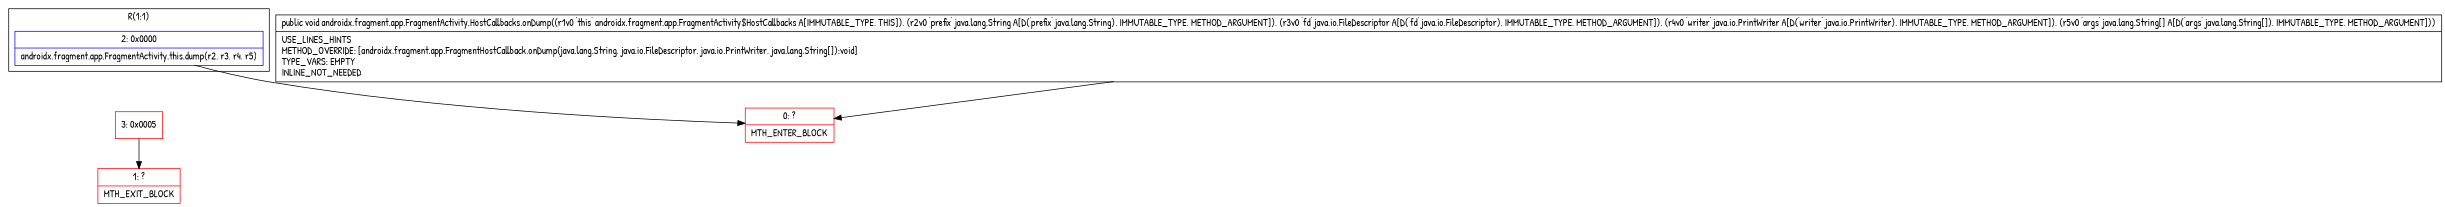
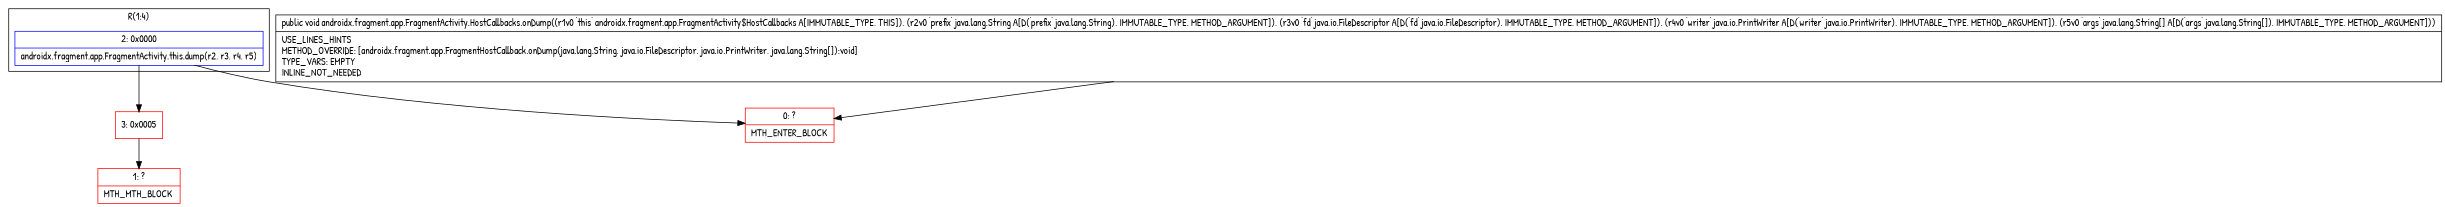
(139, 17) -> (139, 17)
none -> (139, 85)
(139, 194) -> (138, 194)
